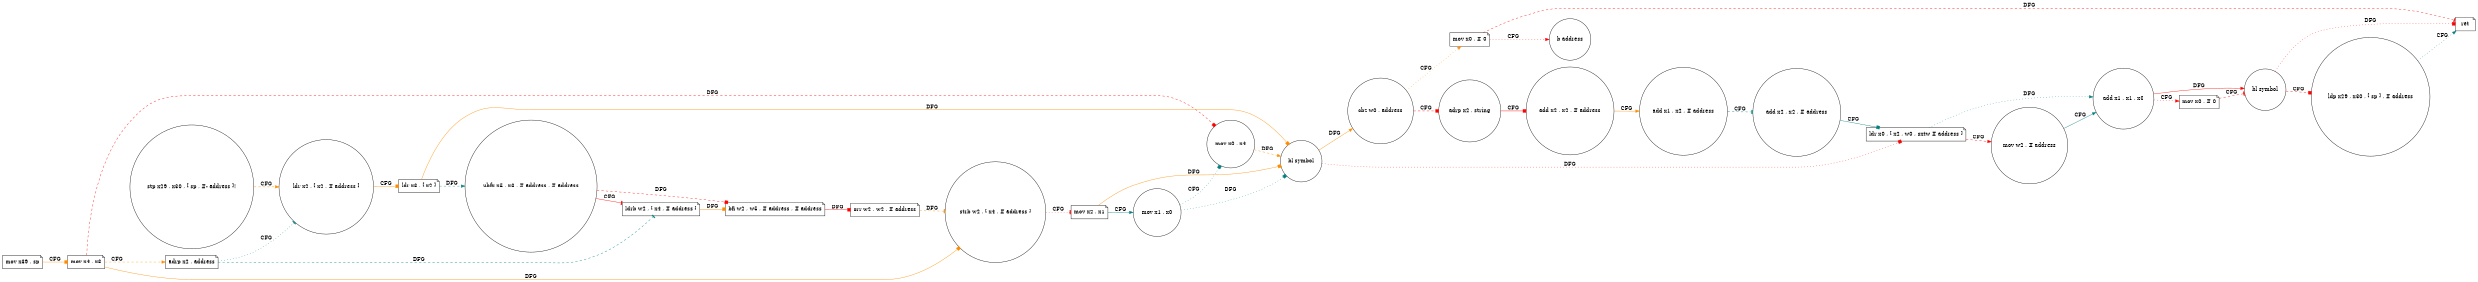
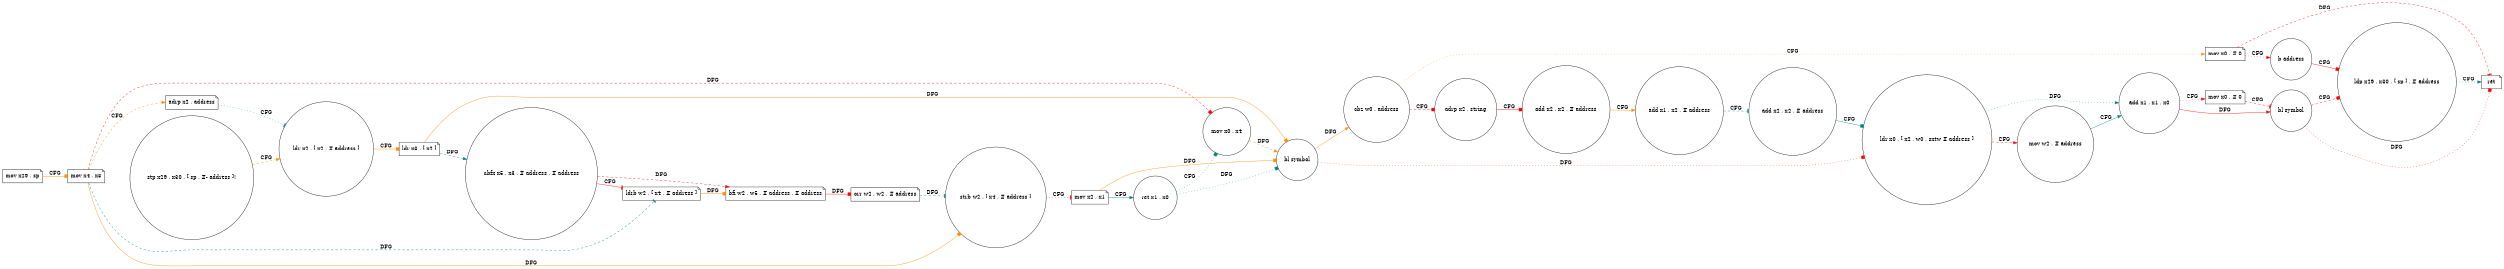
none -> (2323, 66)
(1916, 134) -> (1927, 140)
(661, 195) -> (662, 180)
(931, 211) -> (932, 196)
(1157, 213) -> (1155, 198)
(23, 262) -> (23, 176)
(442, 262) -> (361, 250)
